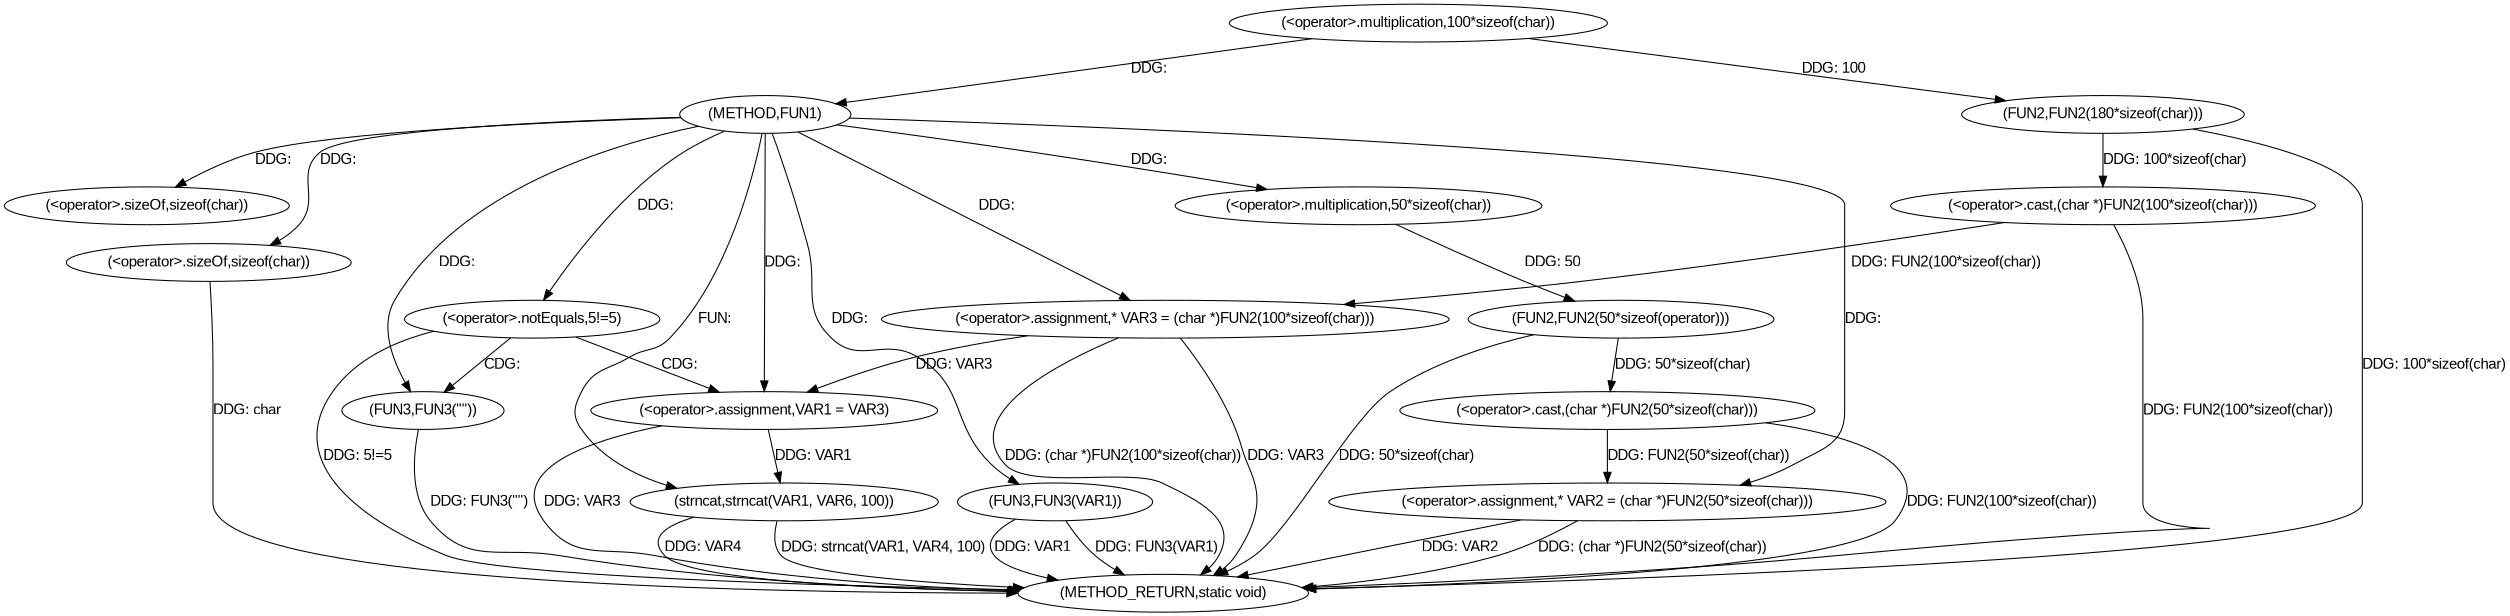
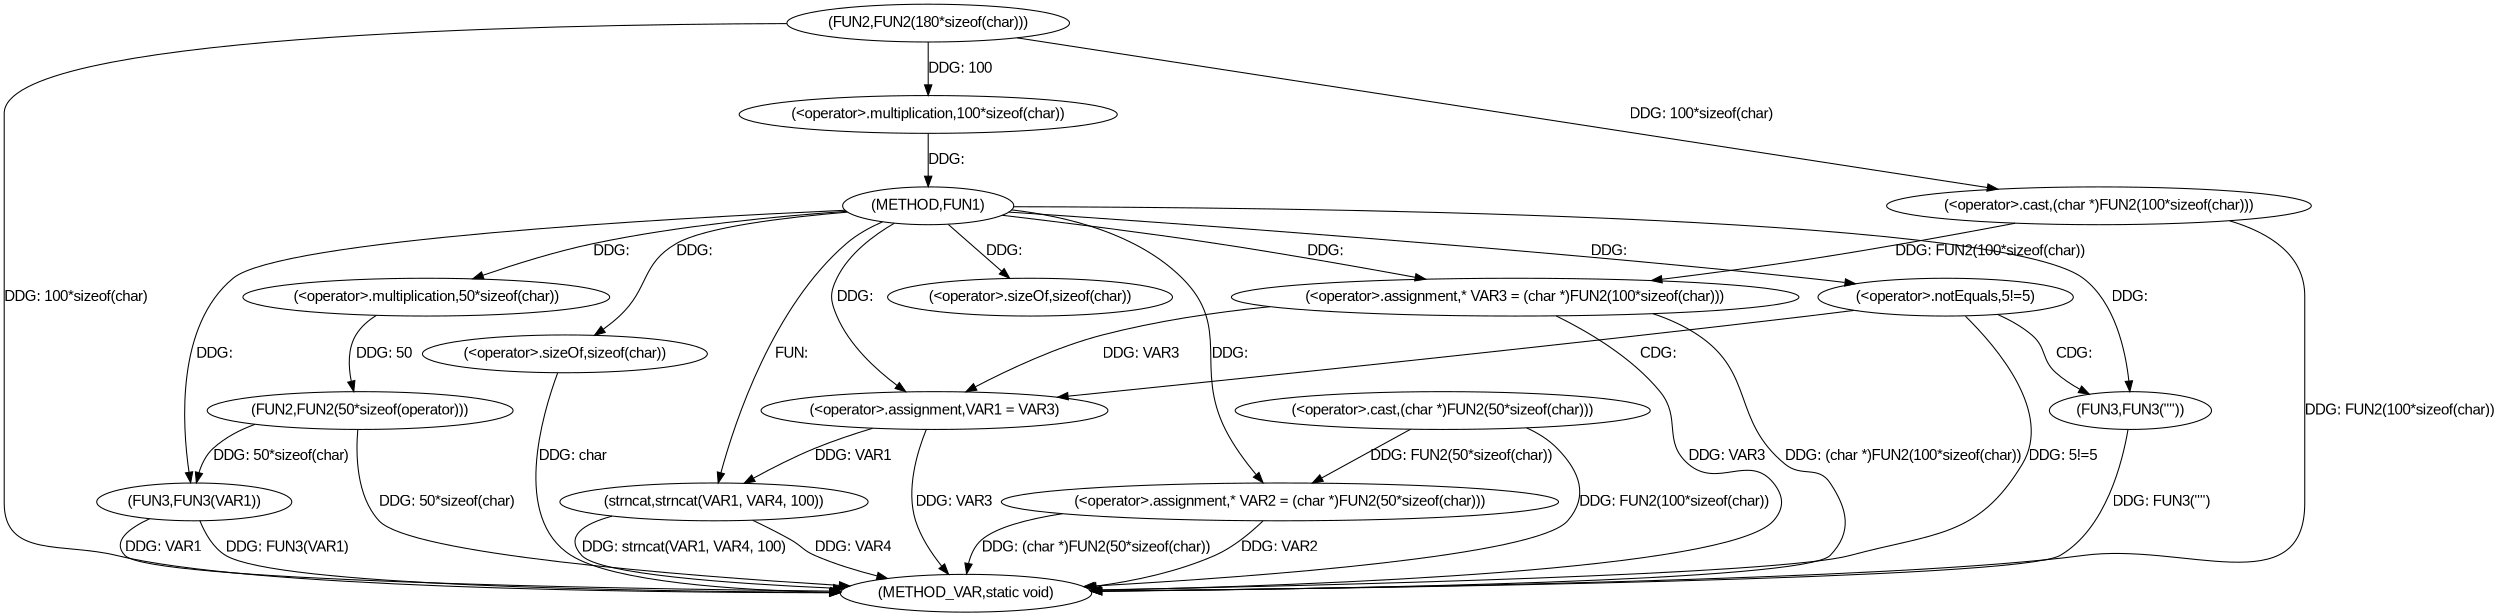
(1762, 69) -> (928, 64)
(1615, 360) -> (221, 442)
(784, 502) -> (714, 502)
(1163, 593) -> (966, 593)
